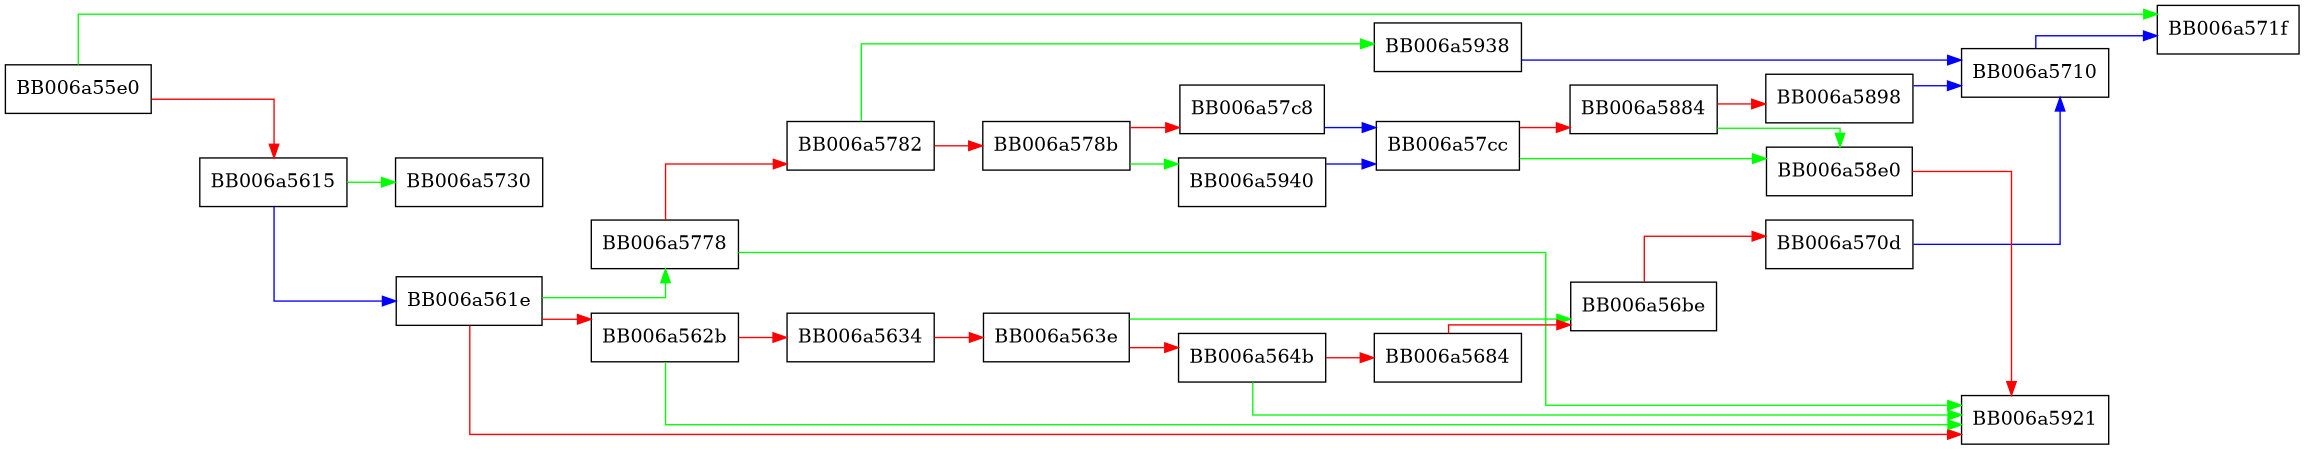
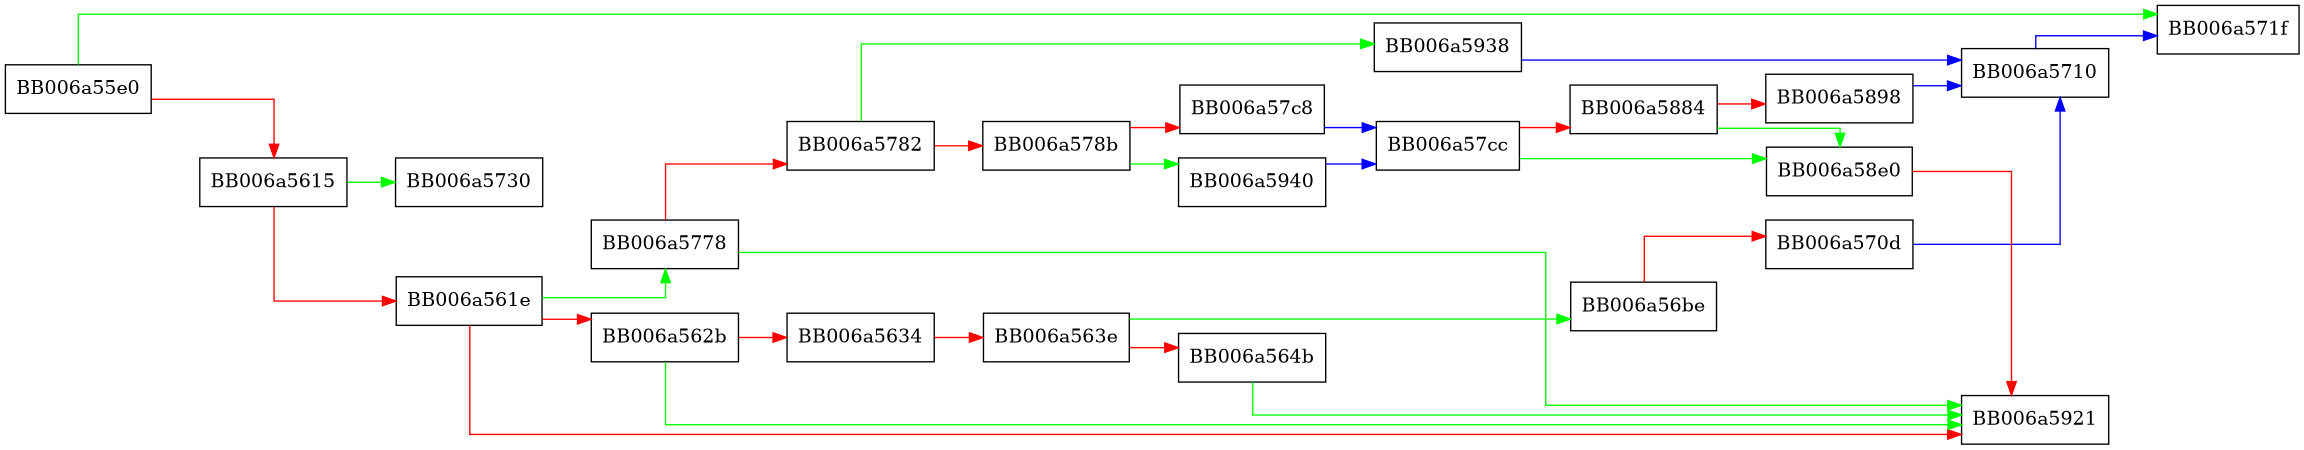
(281, 301) -> (281, 301)
(1448, 358) -> none
